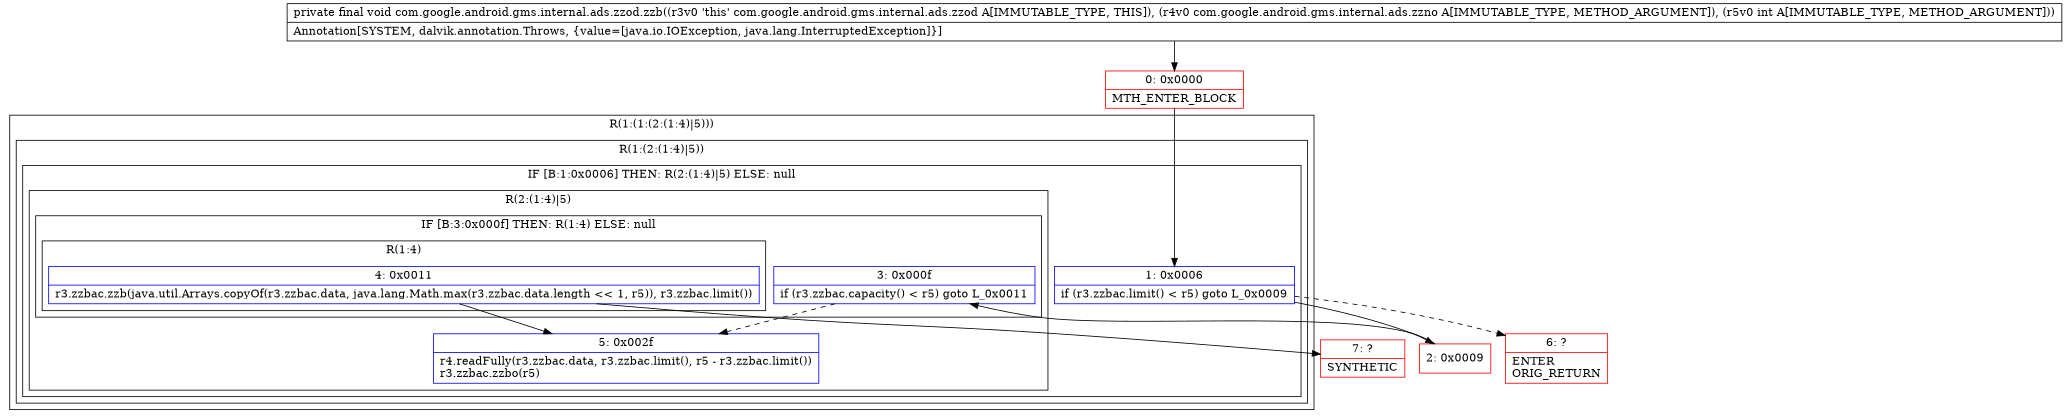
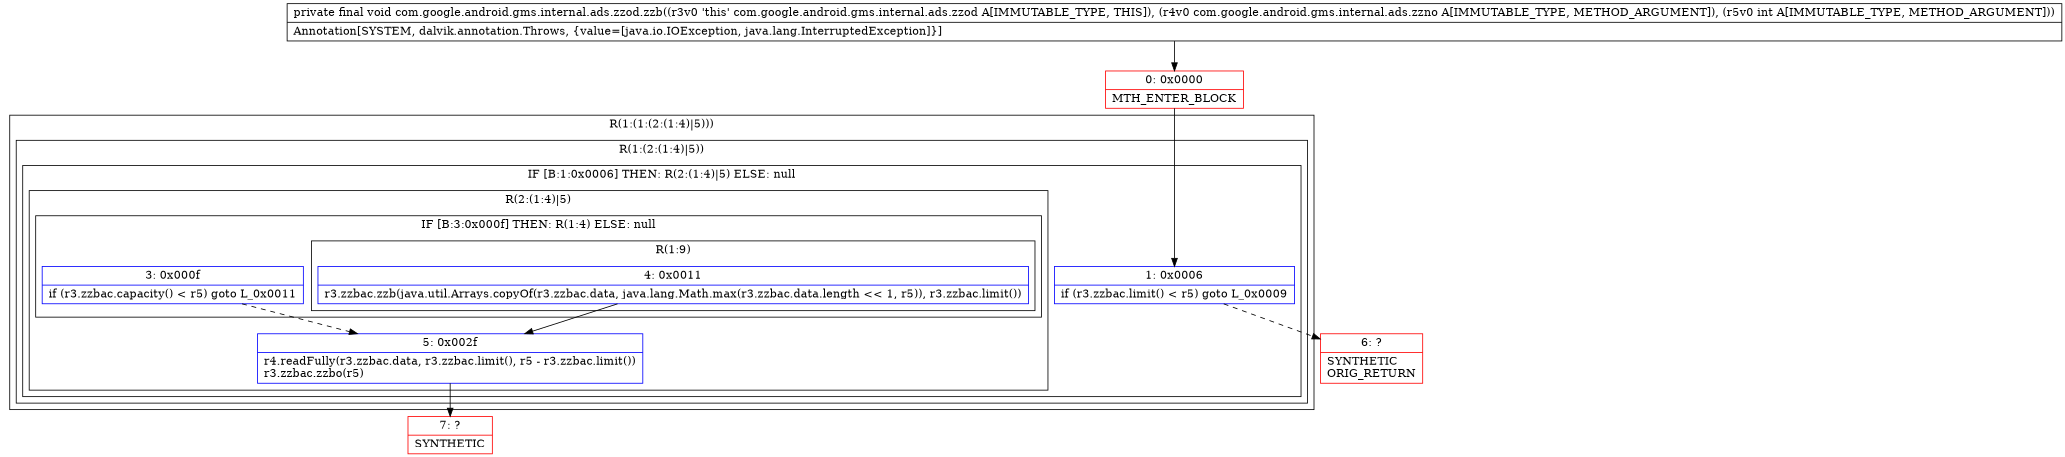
(404, 250) -> (673, 250)
(954, 328) -> (450, 396)
(1455, 359) -> none
(1533, 361) -> (1363, 361)
